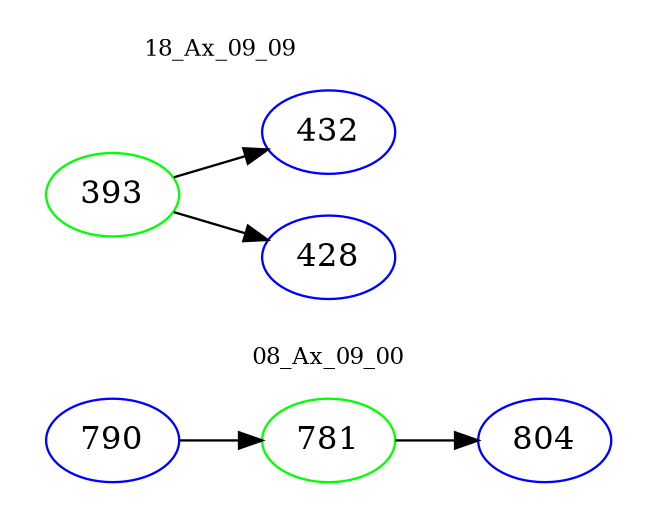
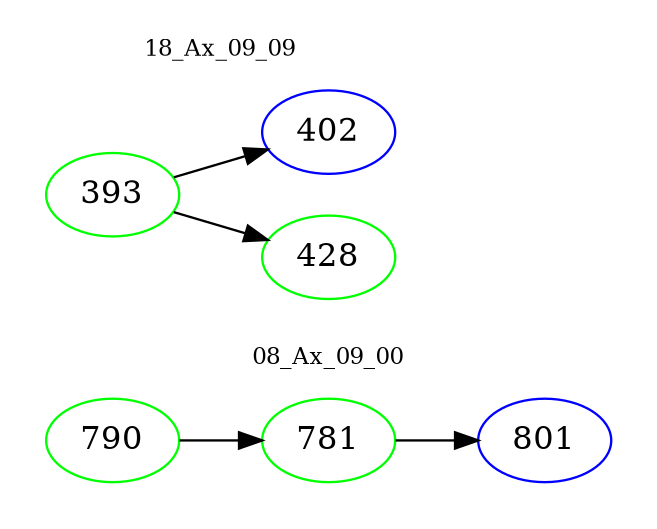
(329, 132) -> (329, 132)
(329, 257) -> (329, 257)
(113, 440) -> (113, 440)
(545, 440) -> (545, 440)
